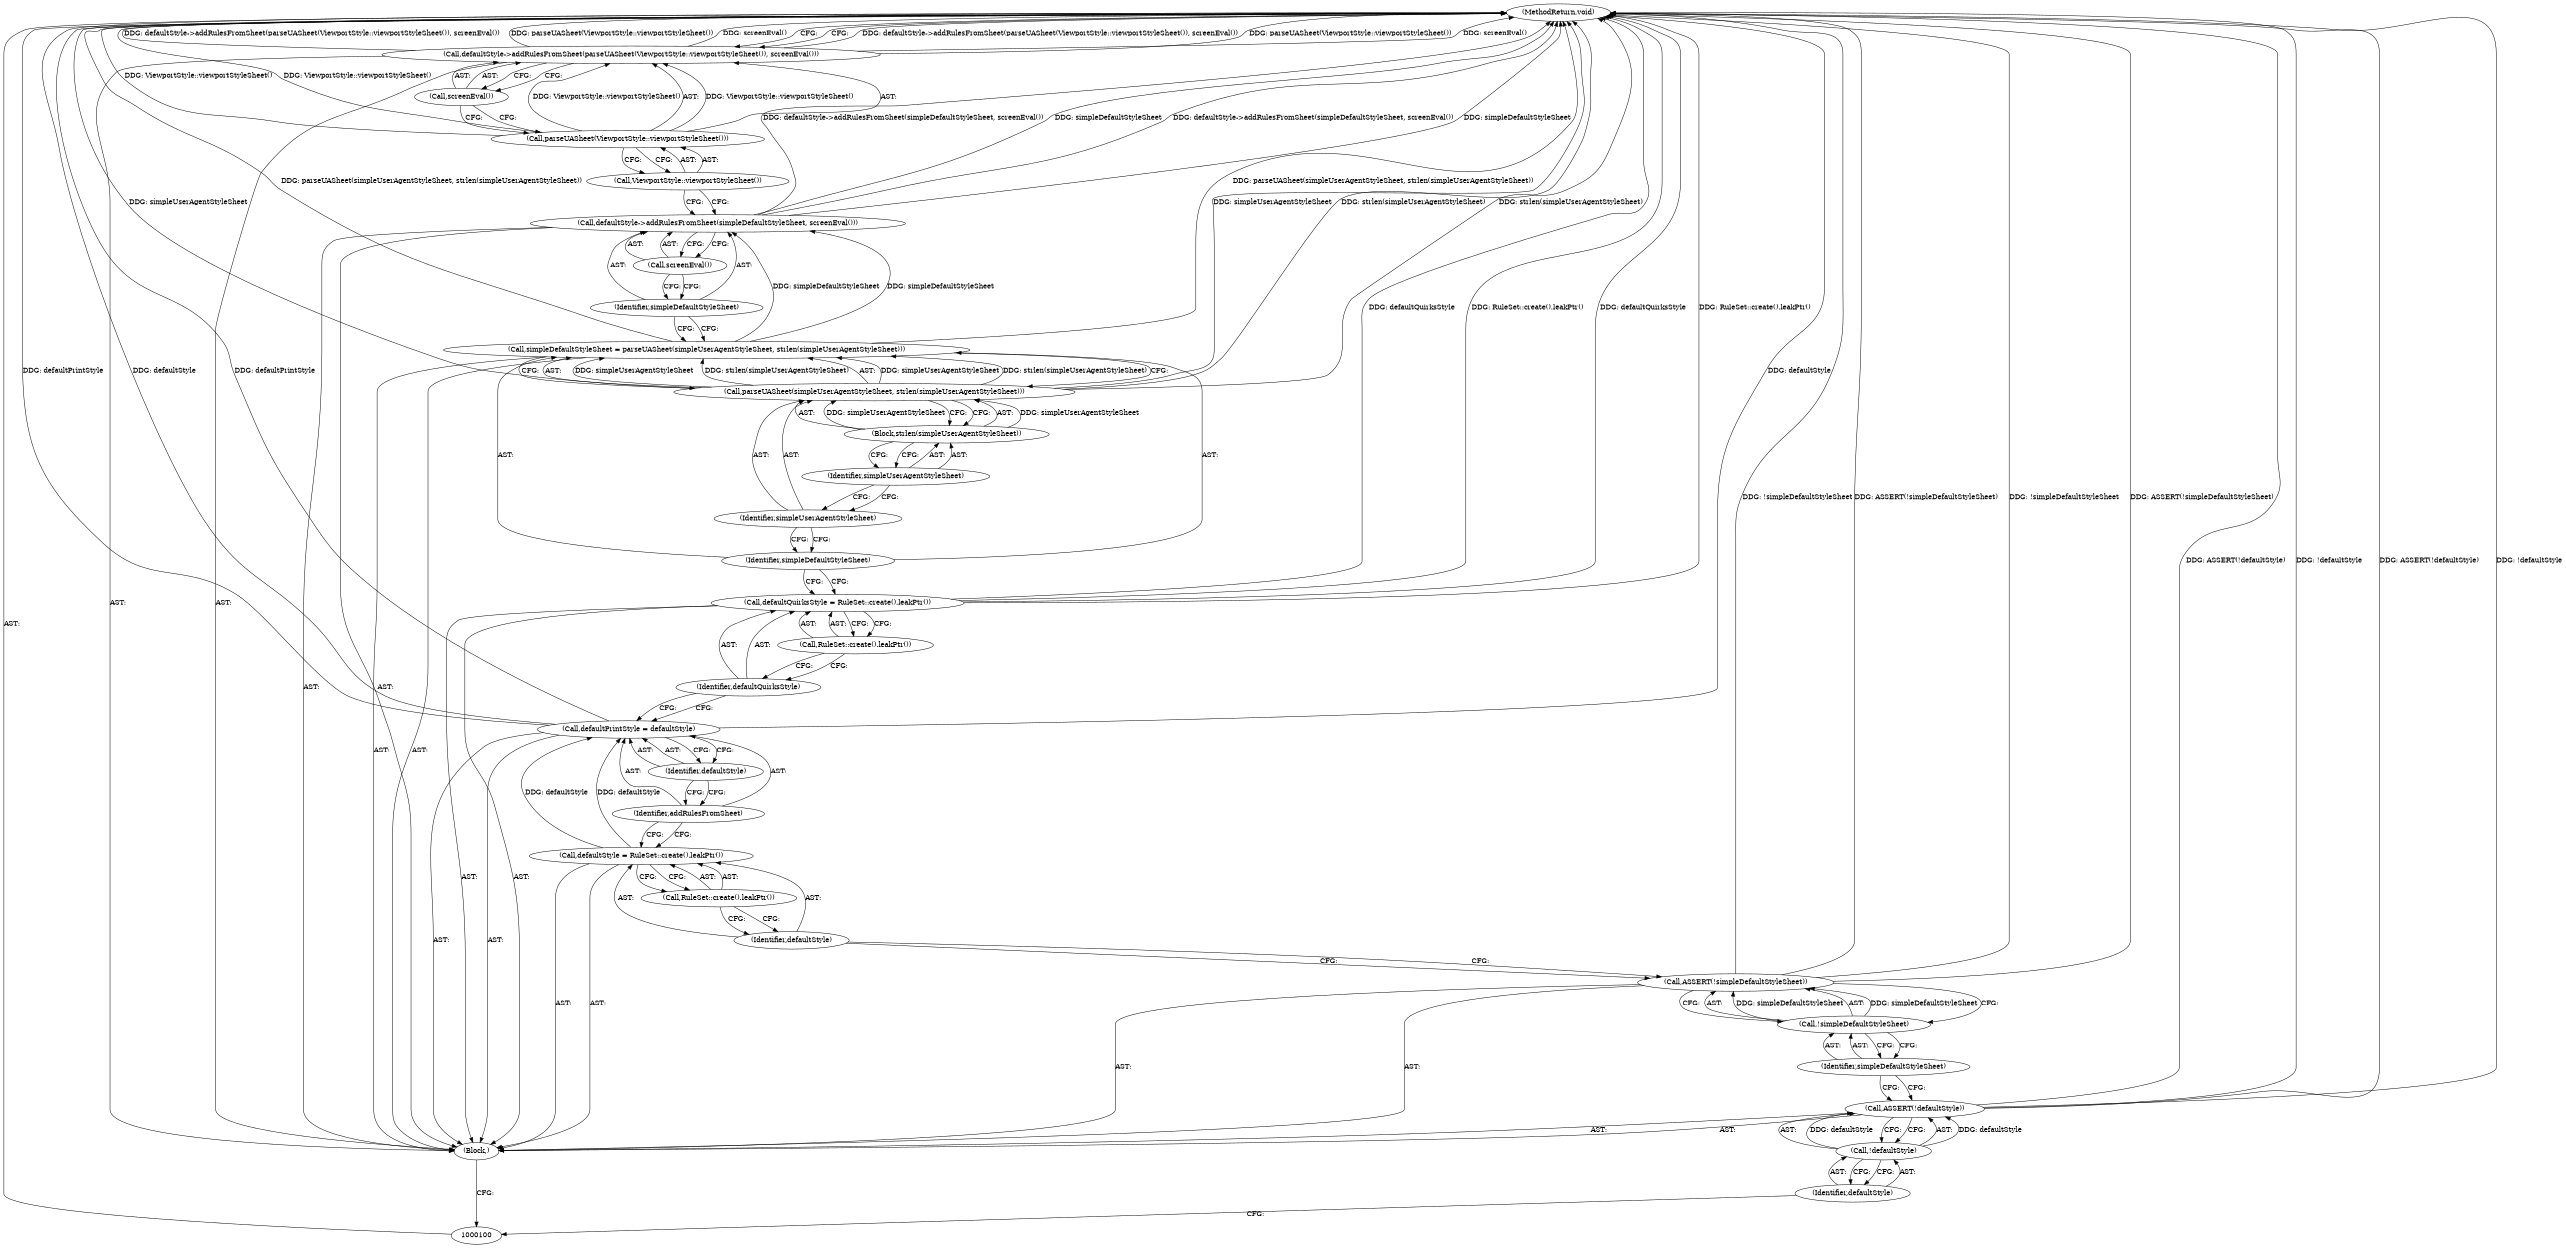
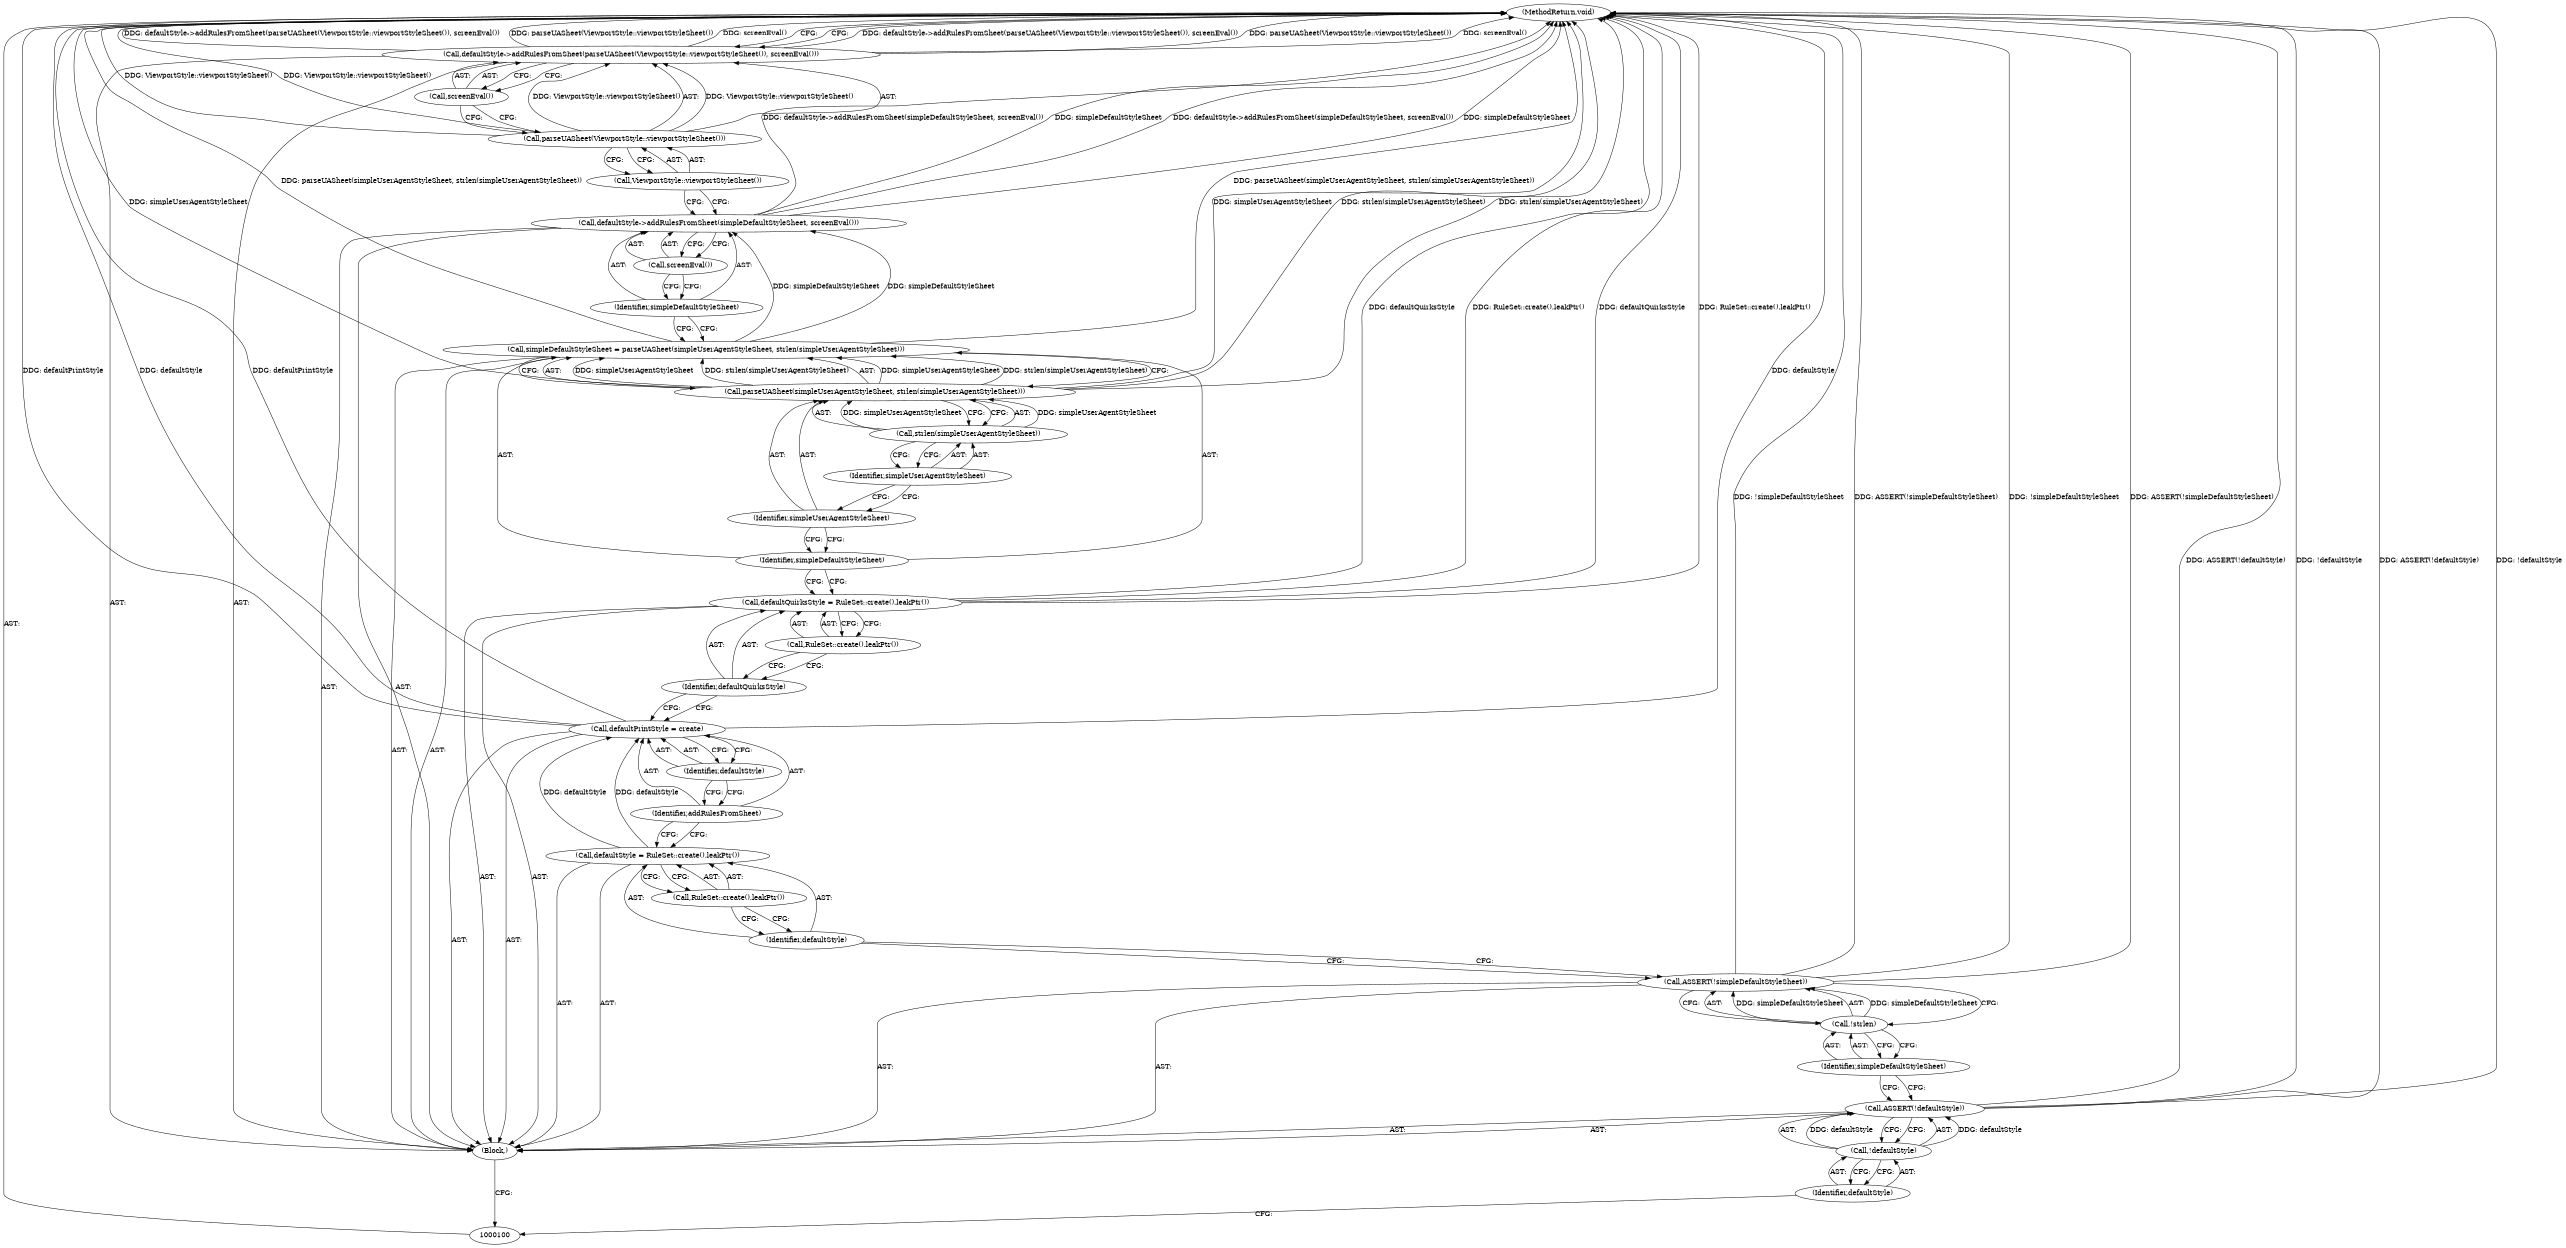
(947, 434) -> (968, 434)
(629, 730) -> (647, 730)
(1854, 1025) -> (1854, 1025)
